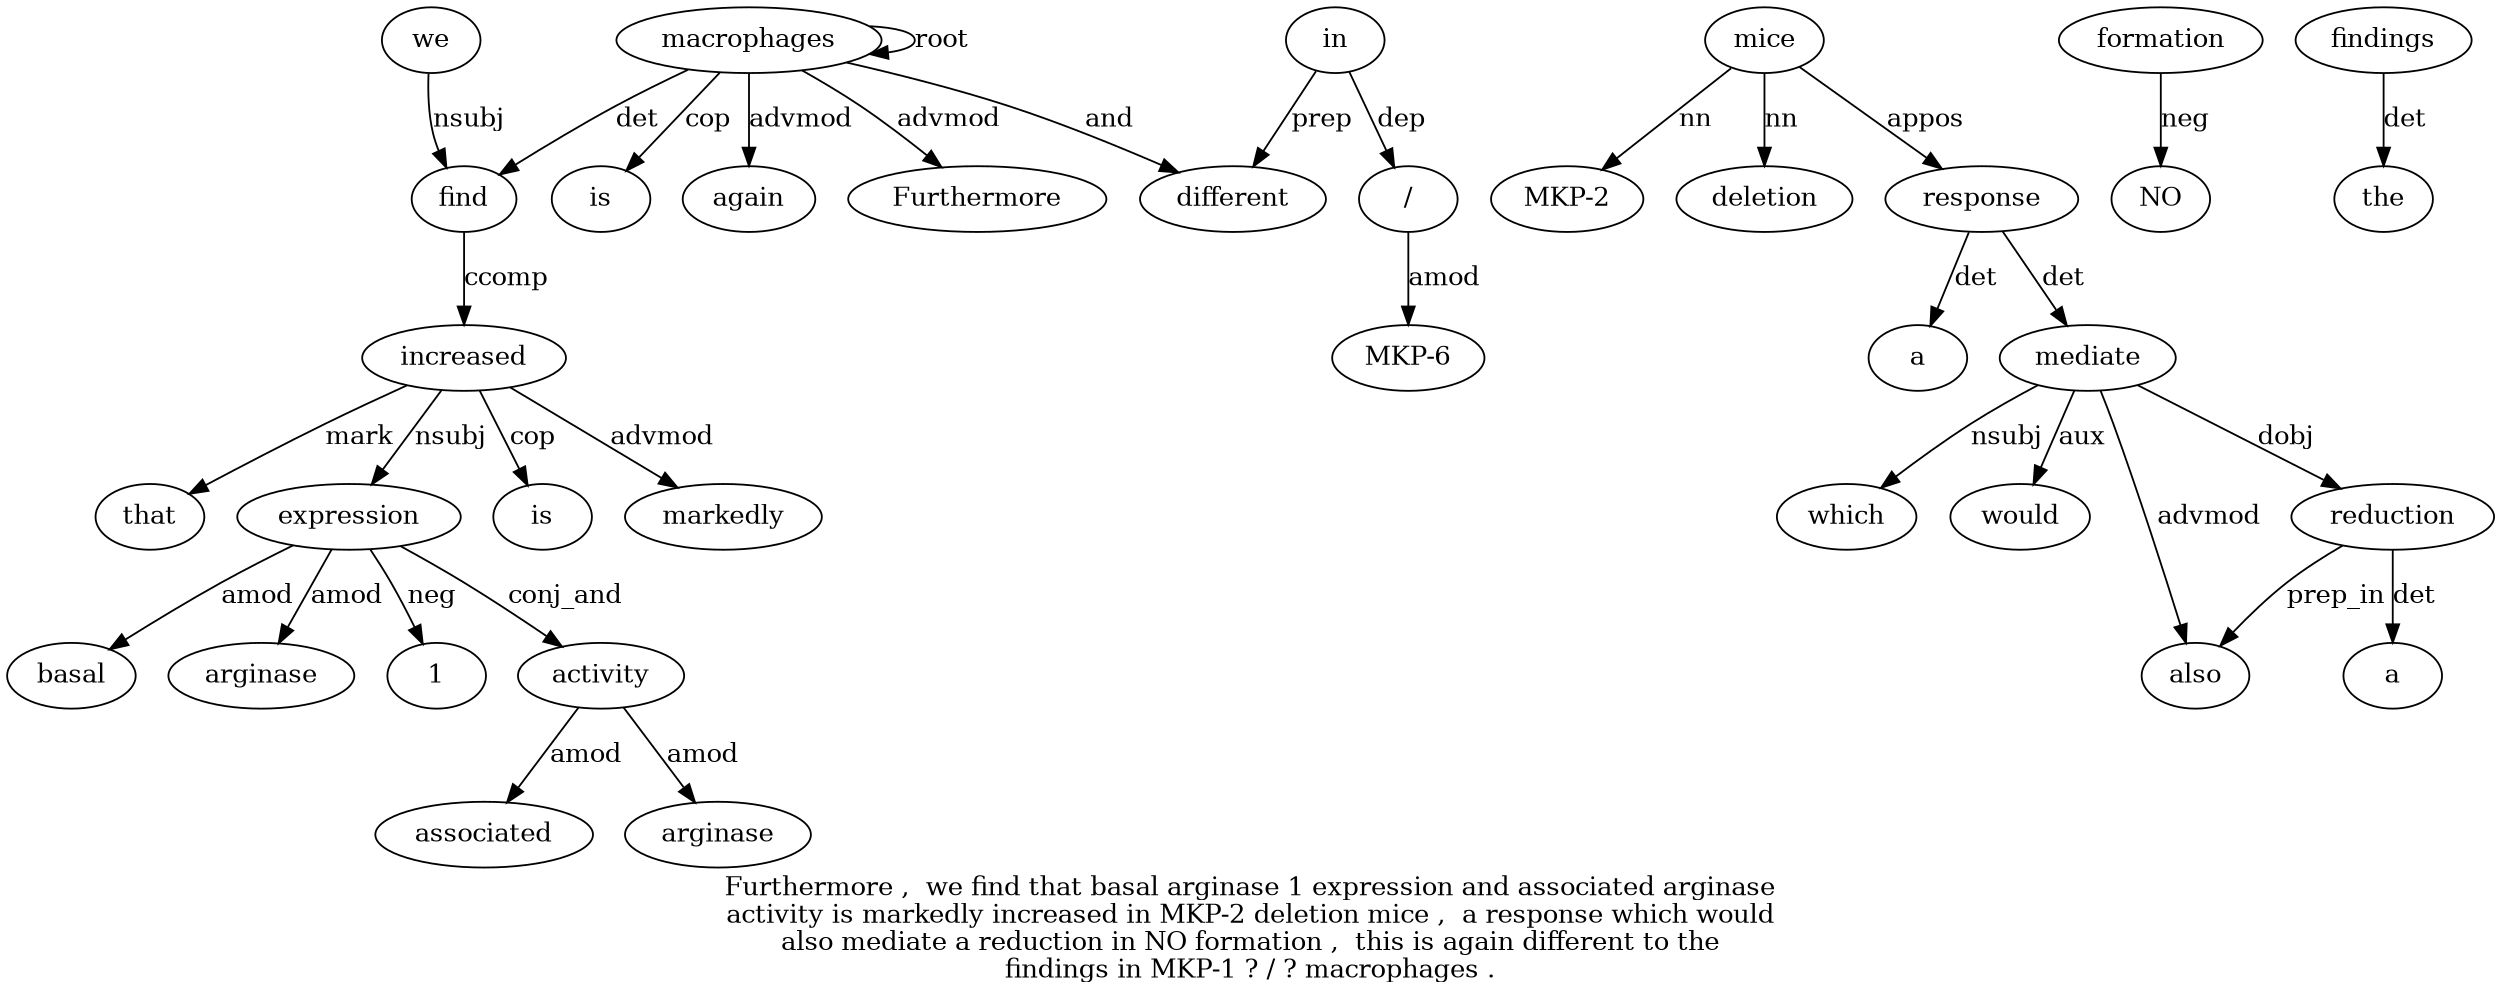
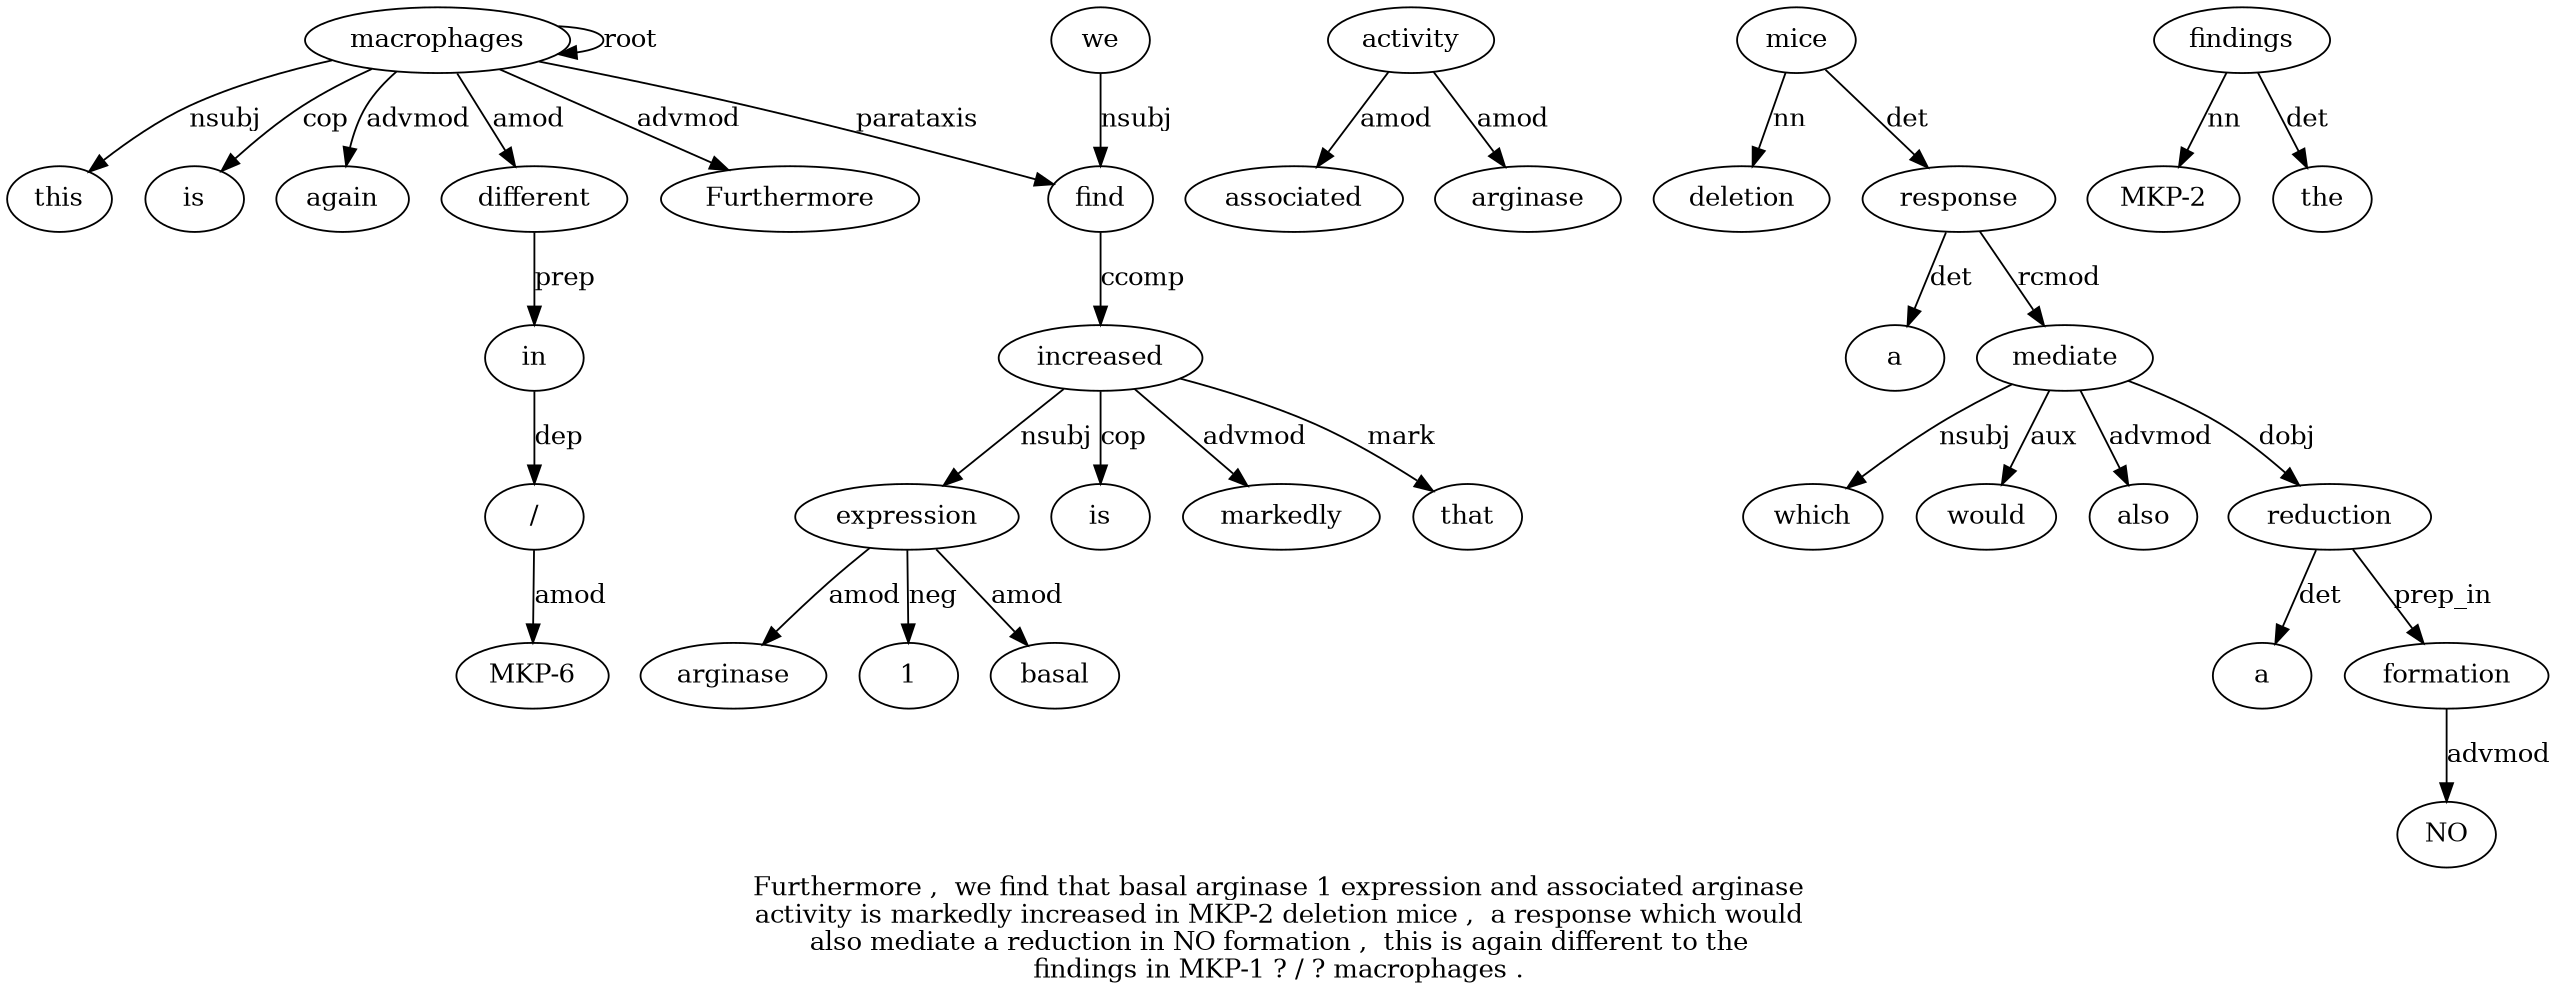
(1290, 111) -> (534, 269)
(1674, 113) -> (2207, 111)
(638, 120) -> (917, 120)
(1110, 120) -> (529, 120)
(1926, 120) -> (1908, 120)
(2185, 120) -> (2499, 755)
none -> (60, 199)
(2064, 279) -> (2059, 279)
(2284, 585) -> (2383, 589)
(475, 589) -> none
